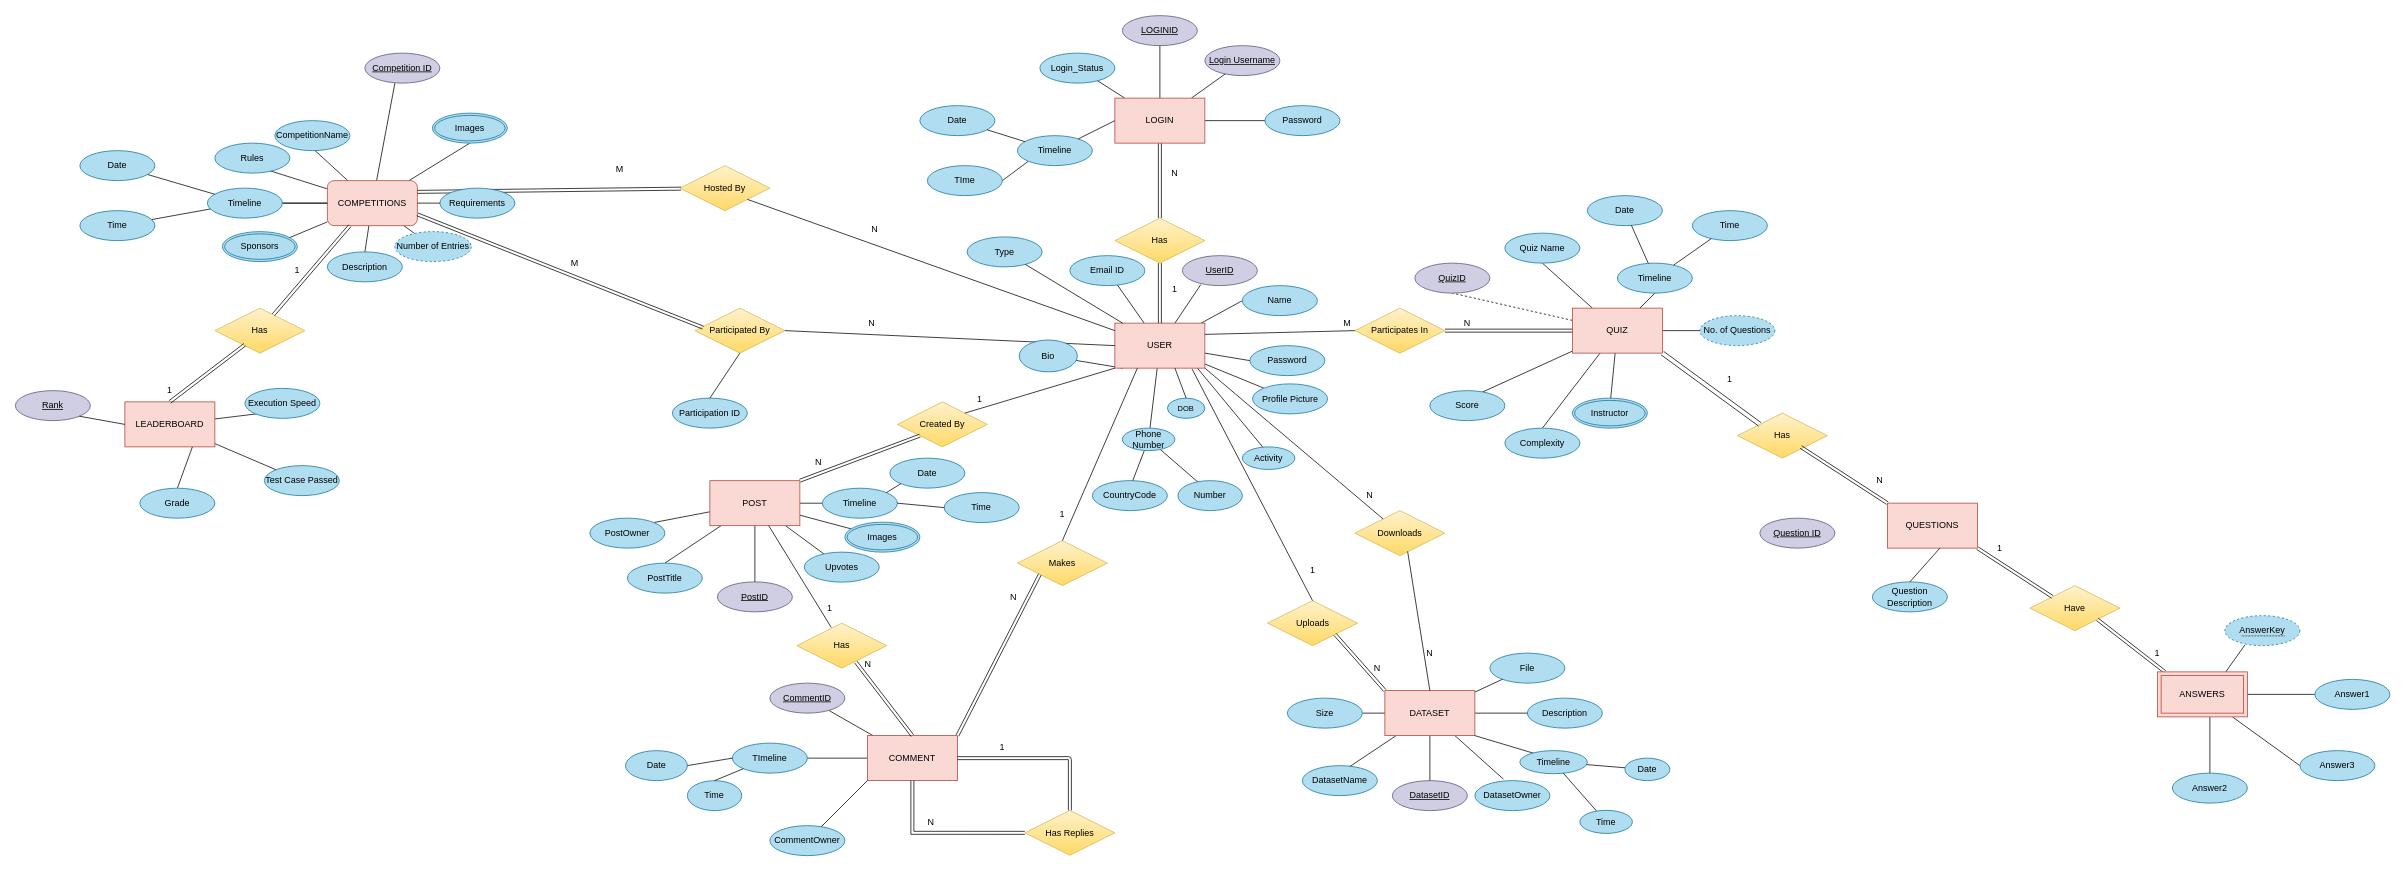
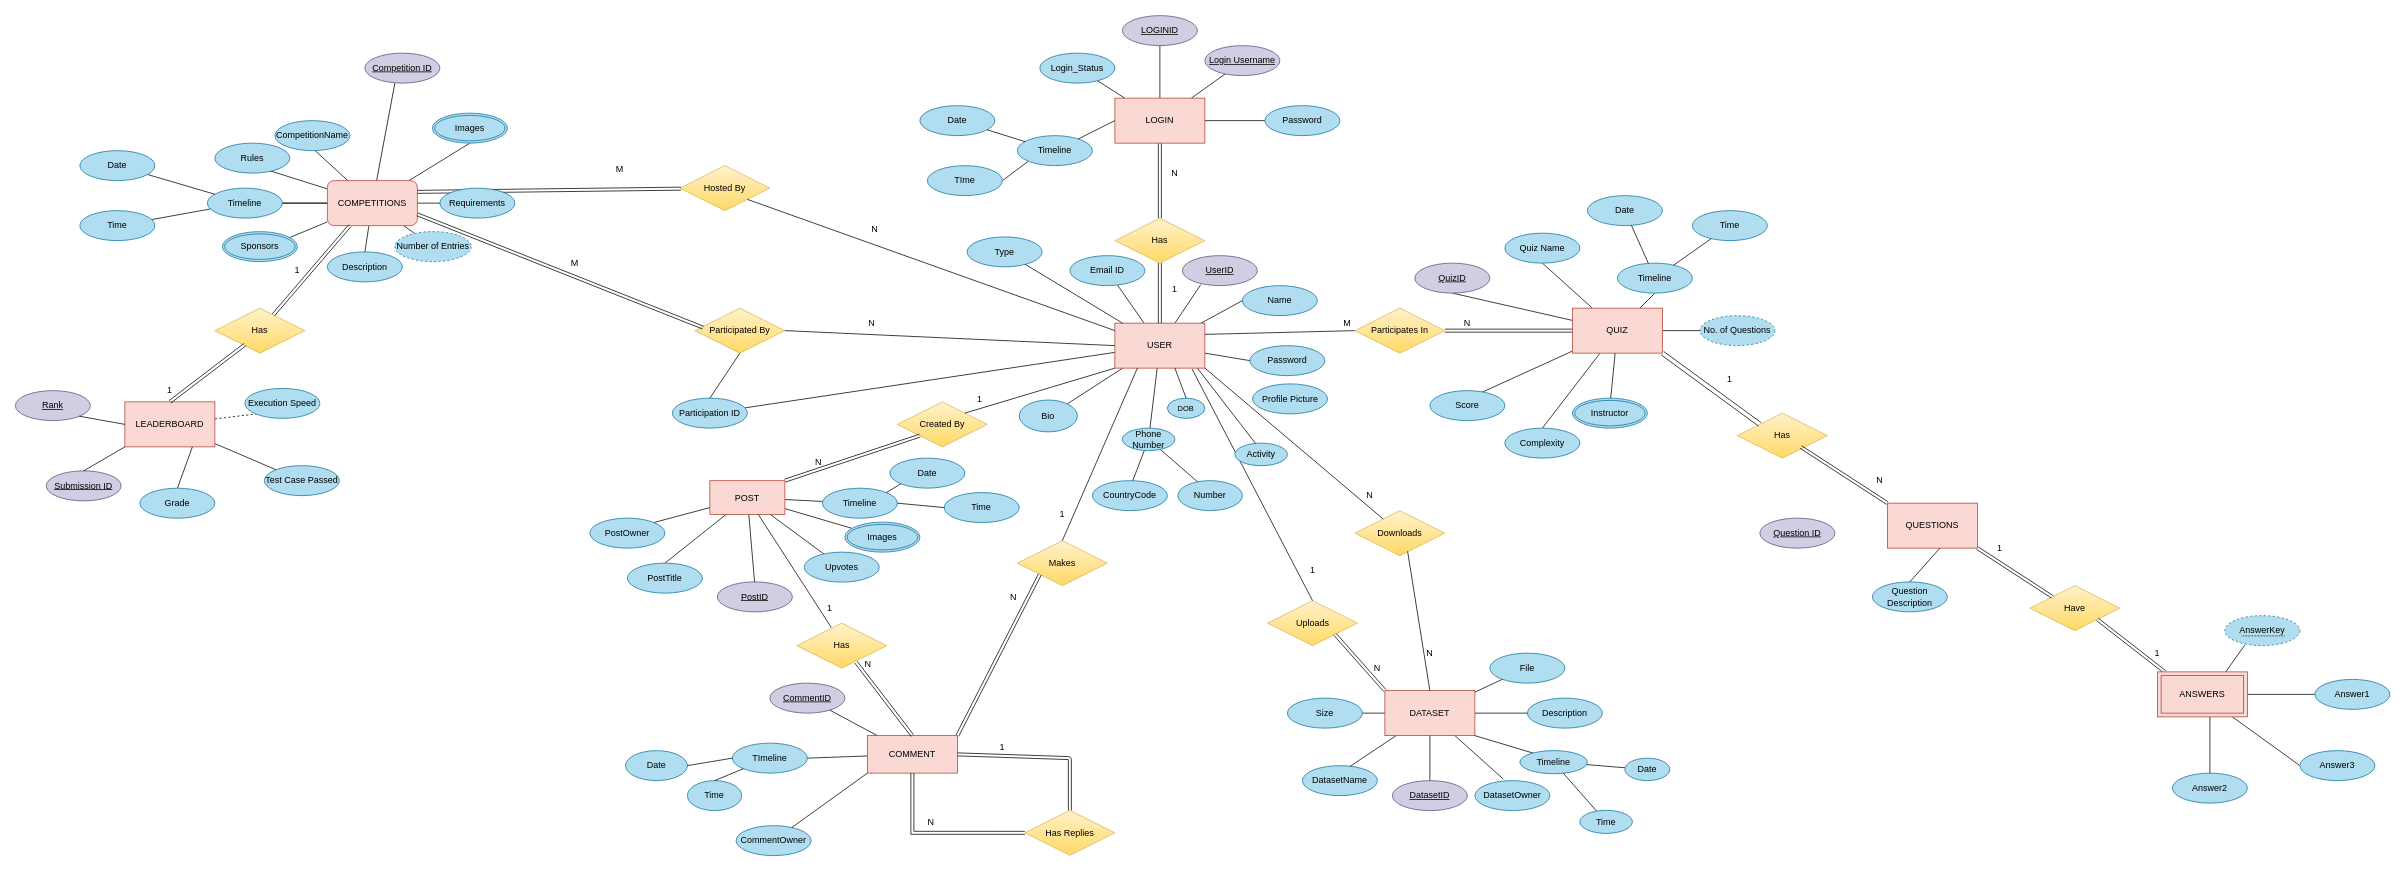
(1514, 307) -> (1514, 307)
(1048, 356) -> (1048, 416)
(1234, 376) -> (930, 380)
(235, 416) -> (235, 416)
none -> (105, 458)
(1269, 458) -> (1261, 454)
none -> (84, 486)
(755, 503) -> (747, 497)
(912, 758) -> (912, 754)
(807, 840) -> (774, 840)
